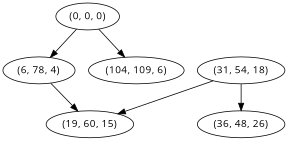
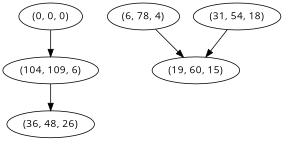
(66, 41) -> none
(241, 94) -> (51, 94)
